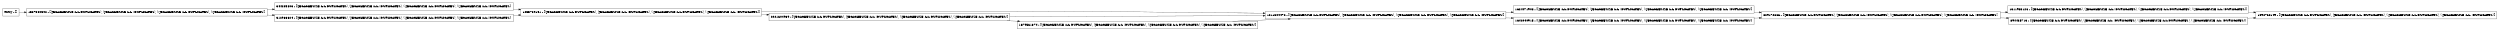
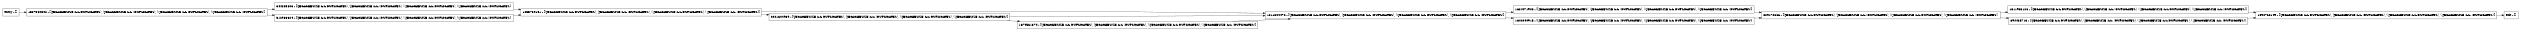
none -> (2511, 15)
